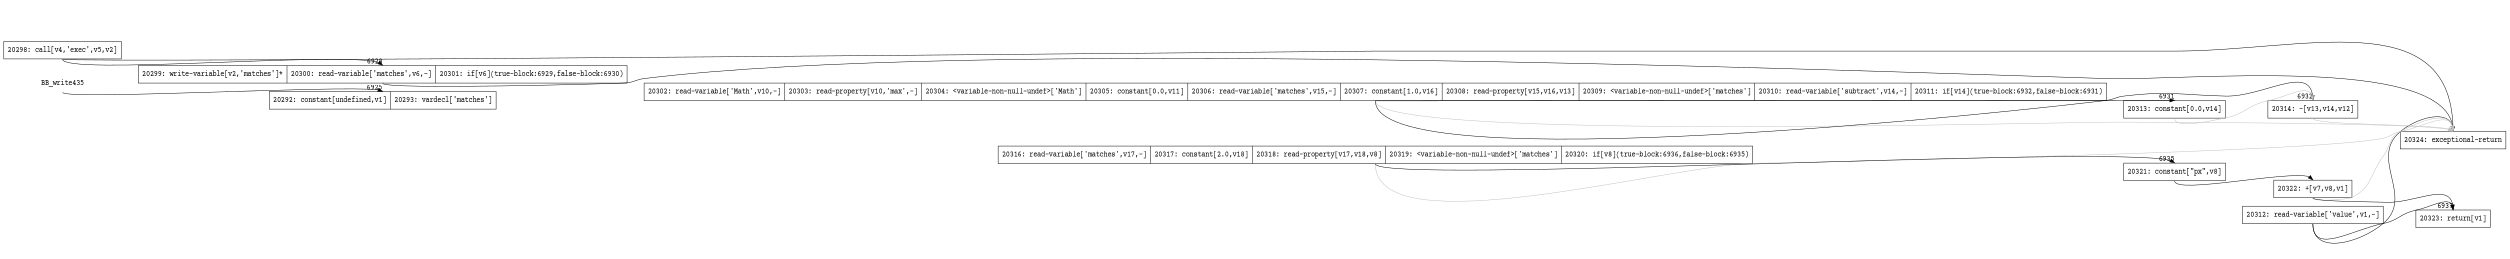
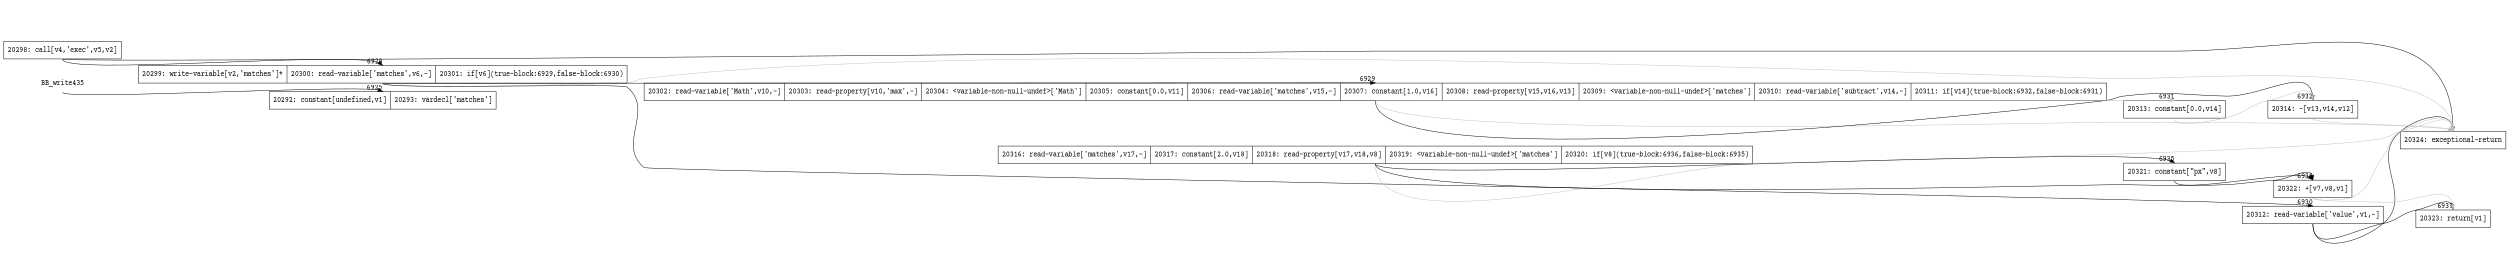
(1425, 61) -> (1425, 61)
none -> (877, 83)
(1773, 101) -> (1773, 101)
none -> (1310, 183)
none -> (1843, 189)
(2386, 202) -> (2386, 202)
